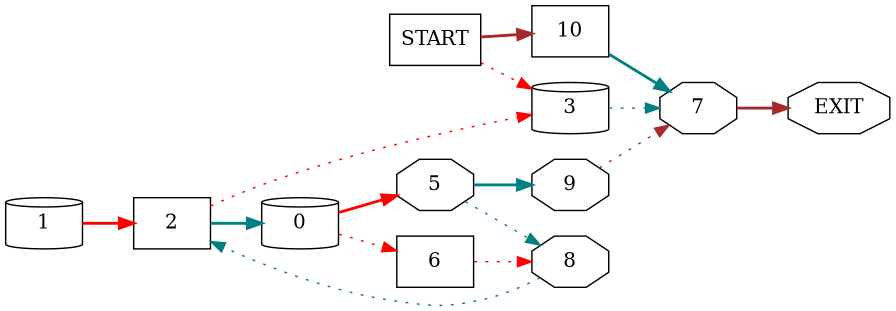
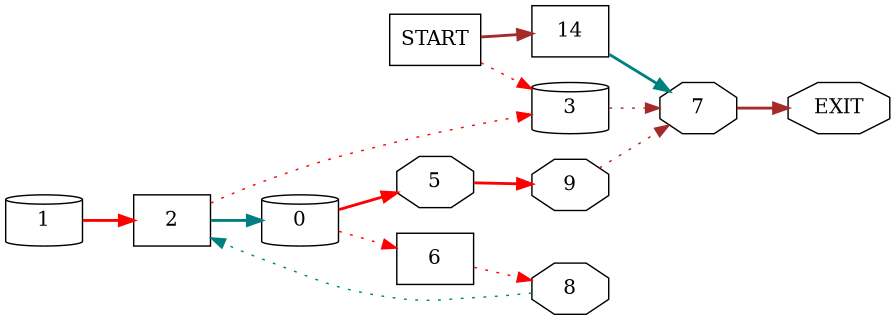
(570, 31) -> (570, 31)
(627, 108) -> (627, 108)
(496, 185) -> (496, 183)
(496, 220) -> none
